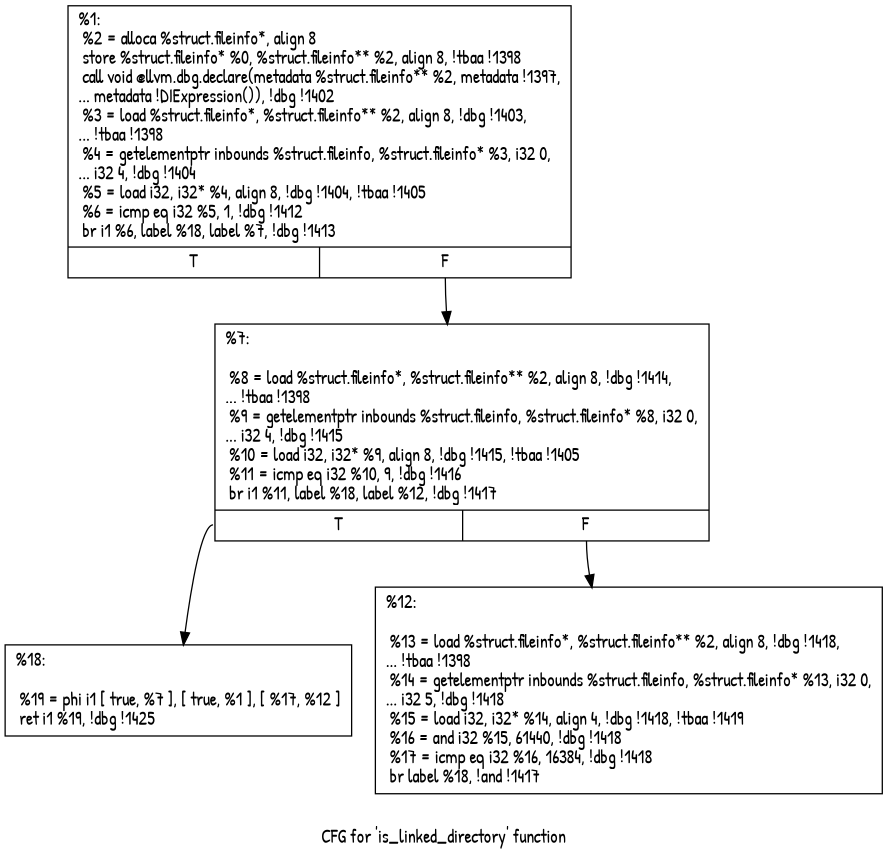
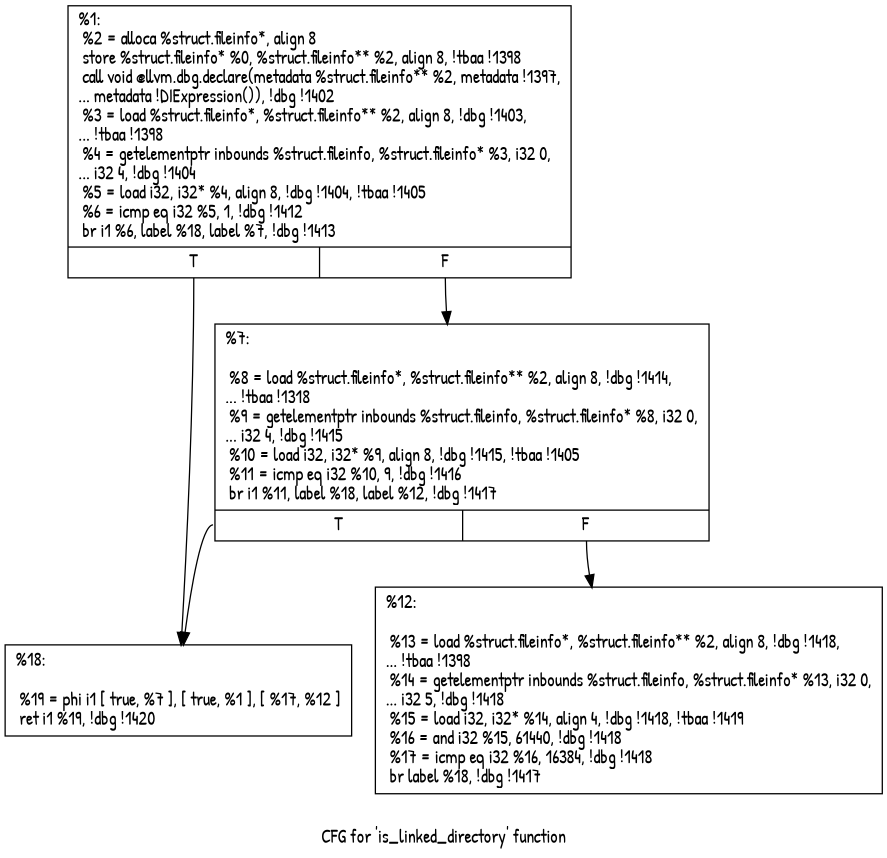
(268, 398) -> (268, 398)
none -> (190, 455)
(85, 719) -> (85, 719)
(463, 777) -> (463, 777)
